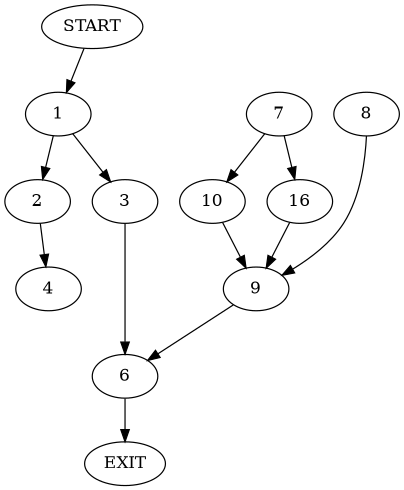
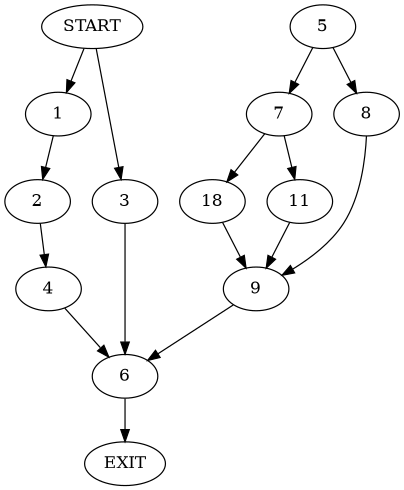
none -> (323, 27)
(88, 153) -> (107, 108)
(212, 202) -> (212, 202)
(300, 202) -> (300, 202)
none -> (83, 328)
